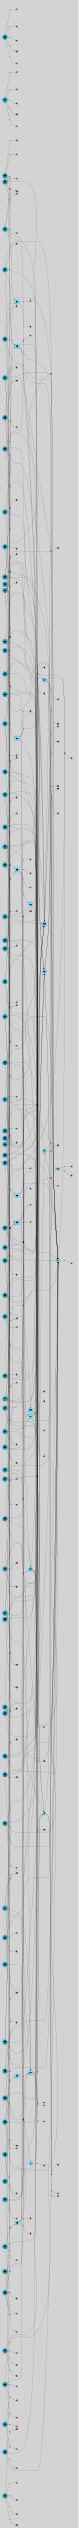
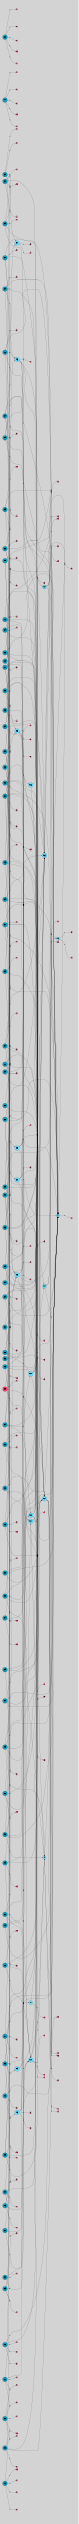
(5, 1317) -> (5, 1389)
(5, 2200) -> none
